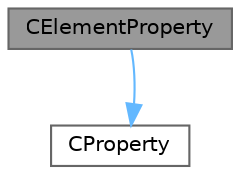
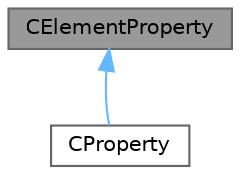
(134, 77) -> (106, 98)
